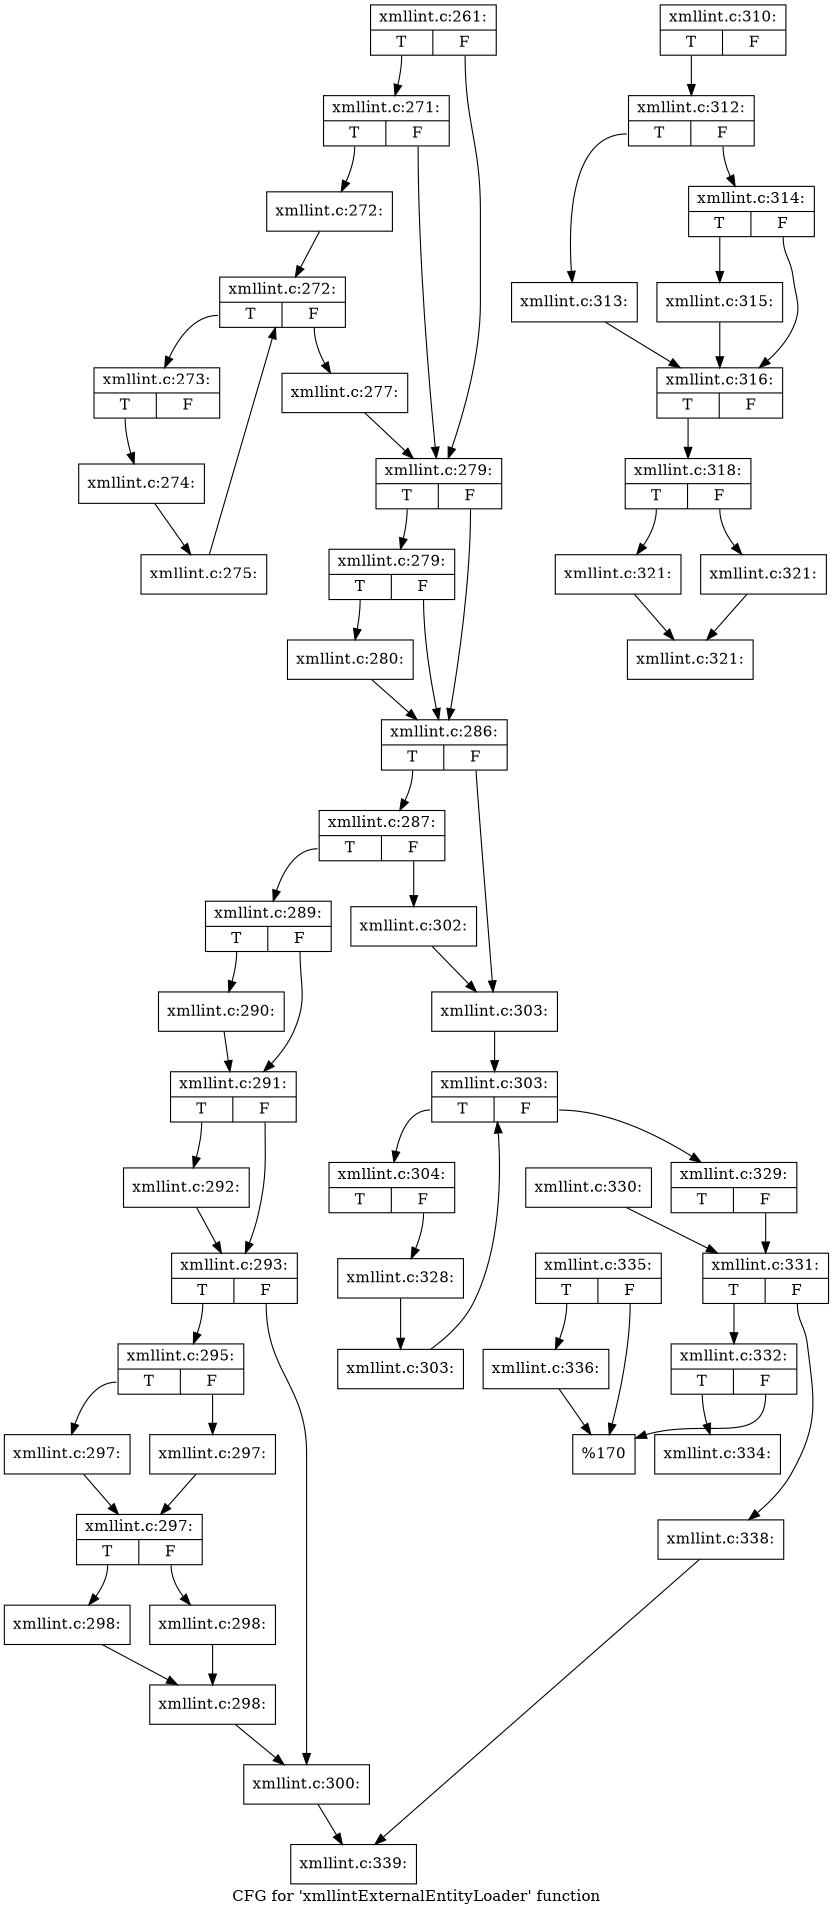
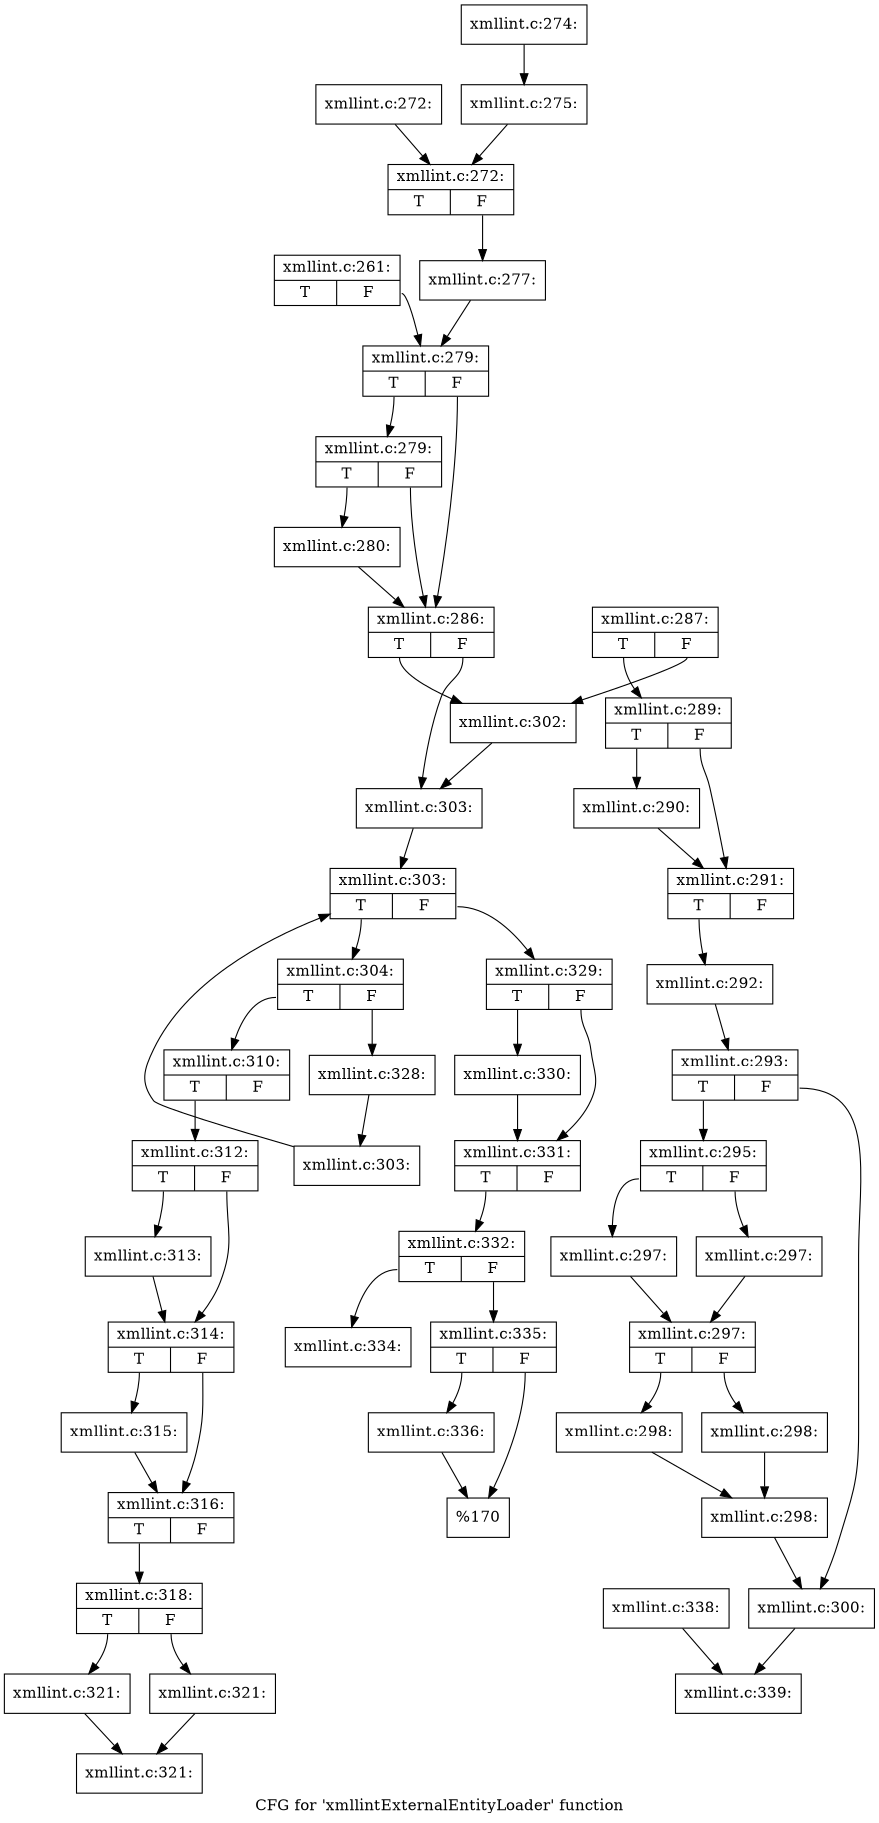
(386, 121) -> none
(638, 342) -> (158, 1294)
(157, 393) -> none
(410, 786) -> (421, 683)
none -> (249, 1012)
none -> (518, 1027)
(264, 1184) -> none
(812, 1416) -> none
(716, 1428) -> (494, 1296)
